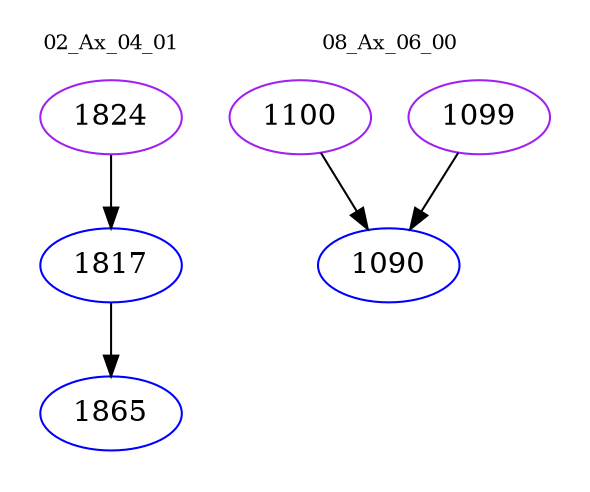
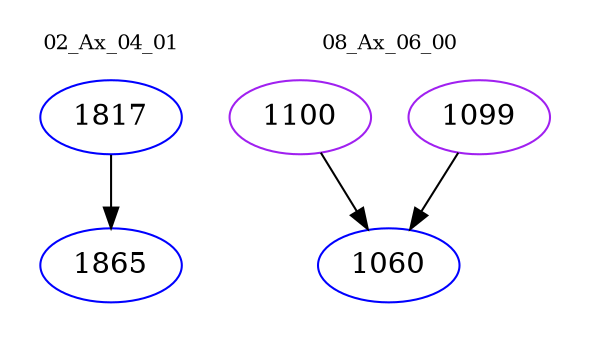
(111, 117) -> none
(389, 265) -> (389, 265)
